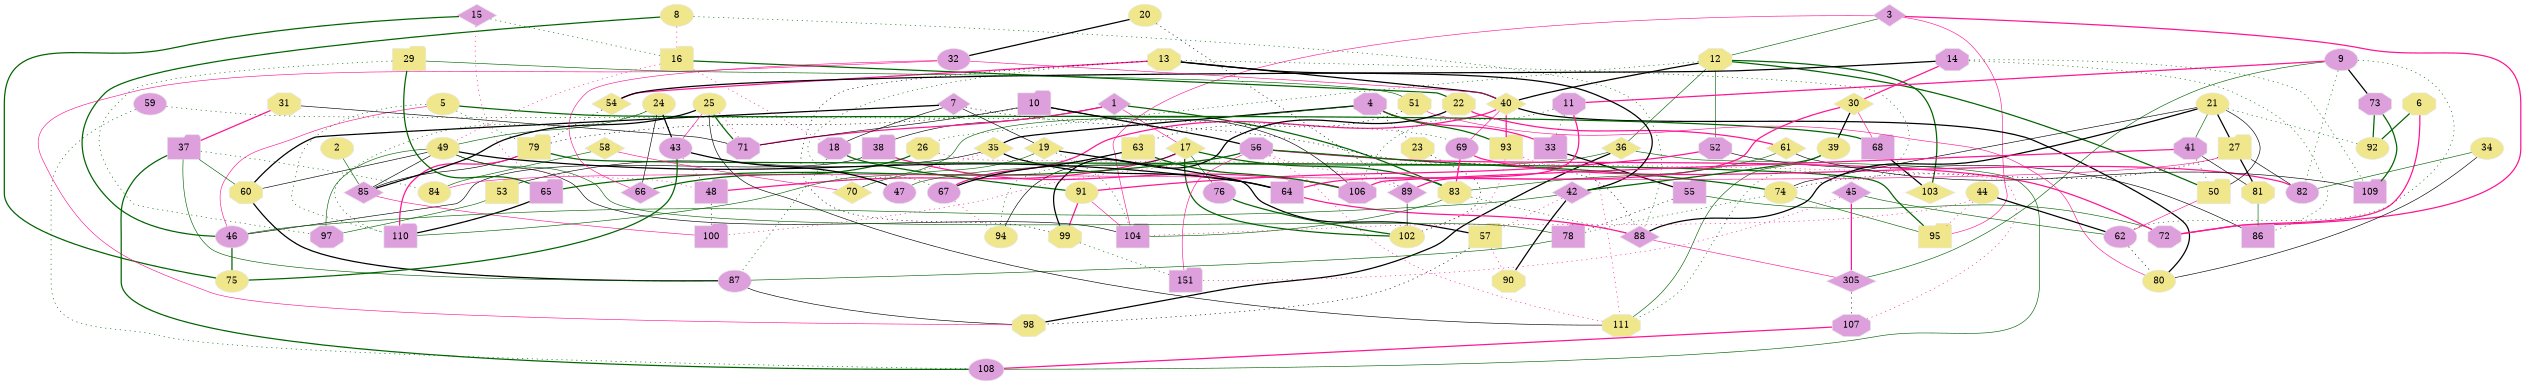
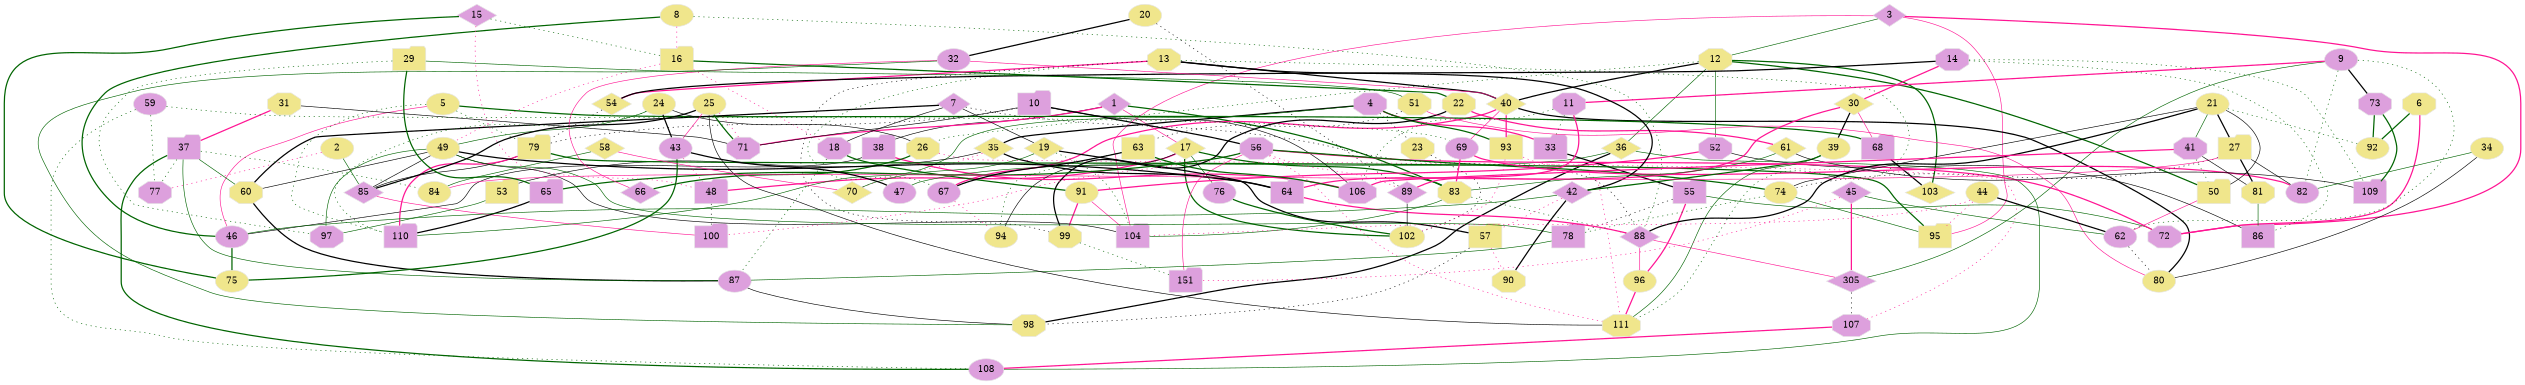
(650, 149) -> (792, 125)
none -> (155, 193)
(64, 198) -> (64, 198)
none -> (1640, 281)
